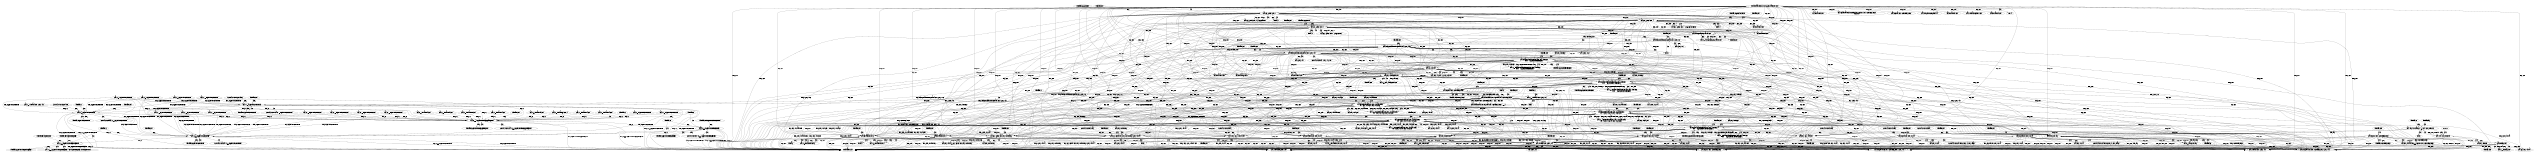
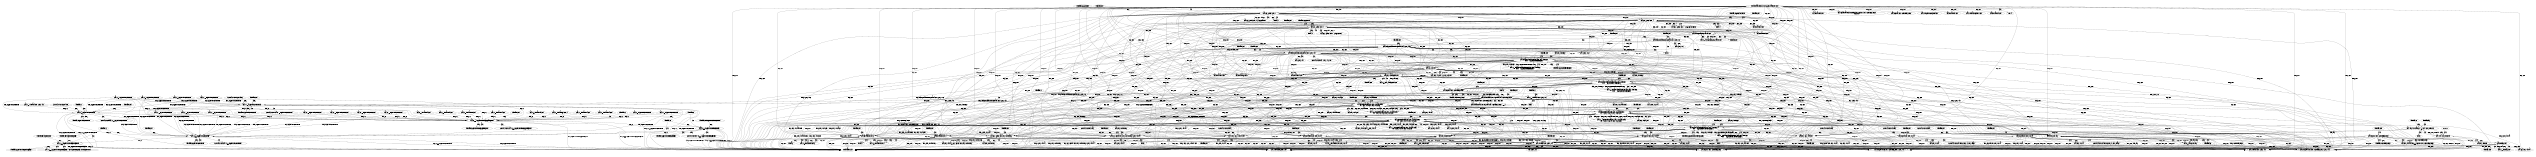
(1930, 13) -> (1930, 13)
(1583, 37) -> (1511, 59)
(1584, 91) -> none
